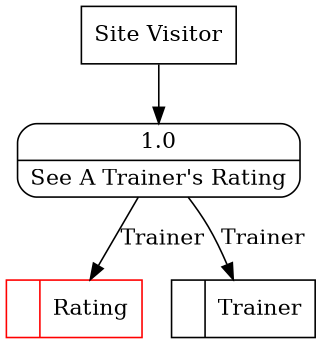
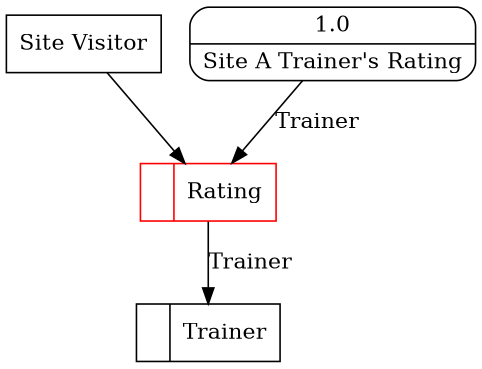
(159, 86) -> (141, 112)
(159, 178) -> (333, 61)
(210, 229) -> (208, 255)
